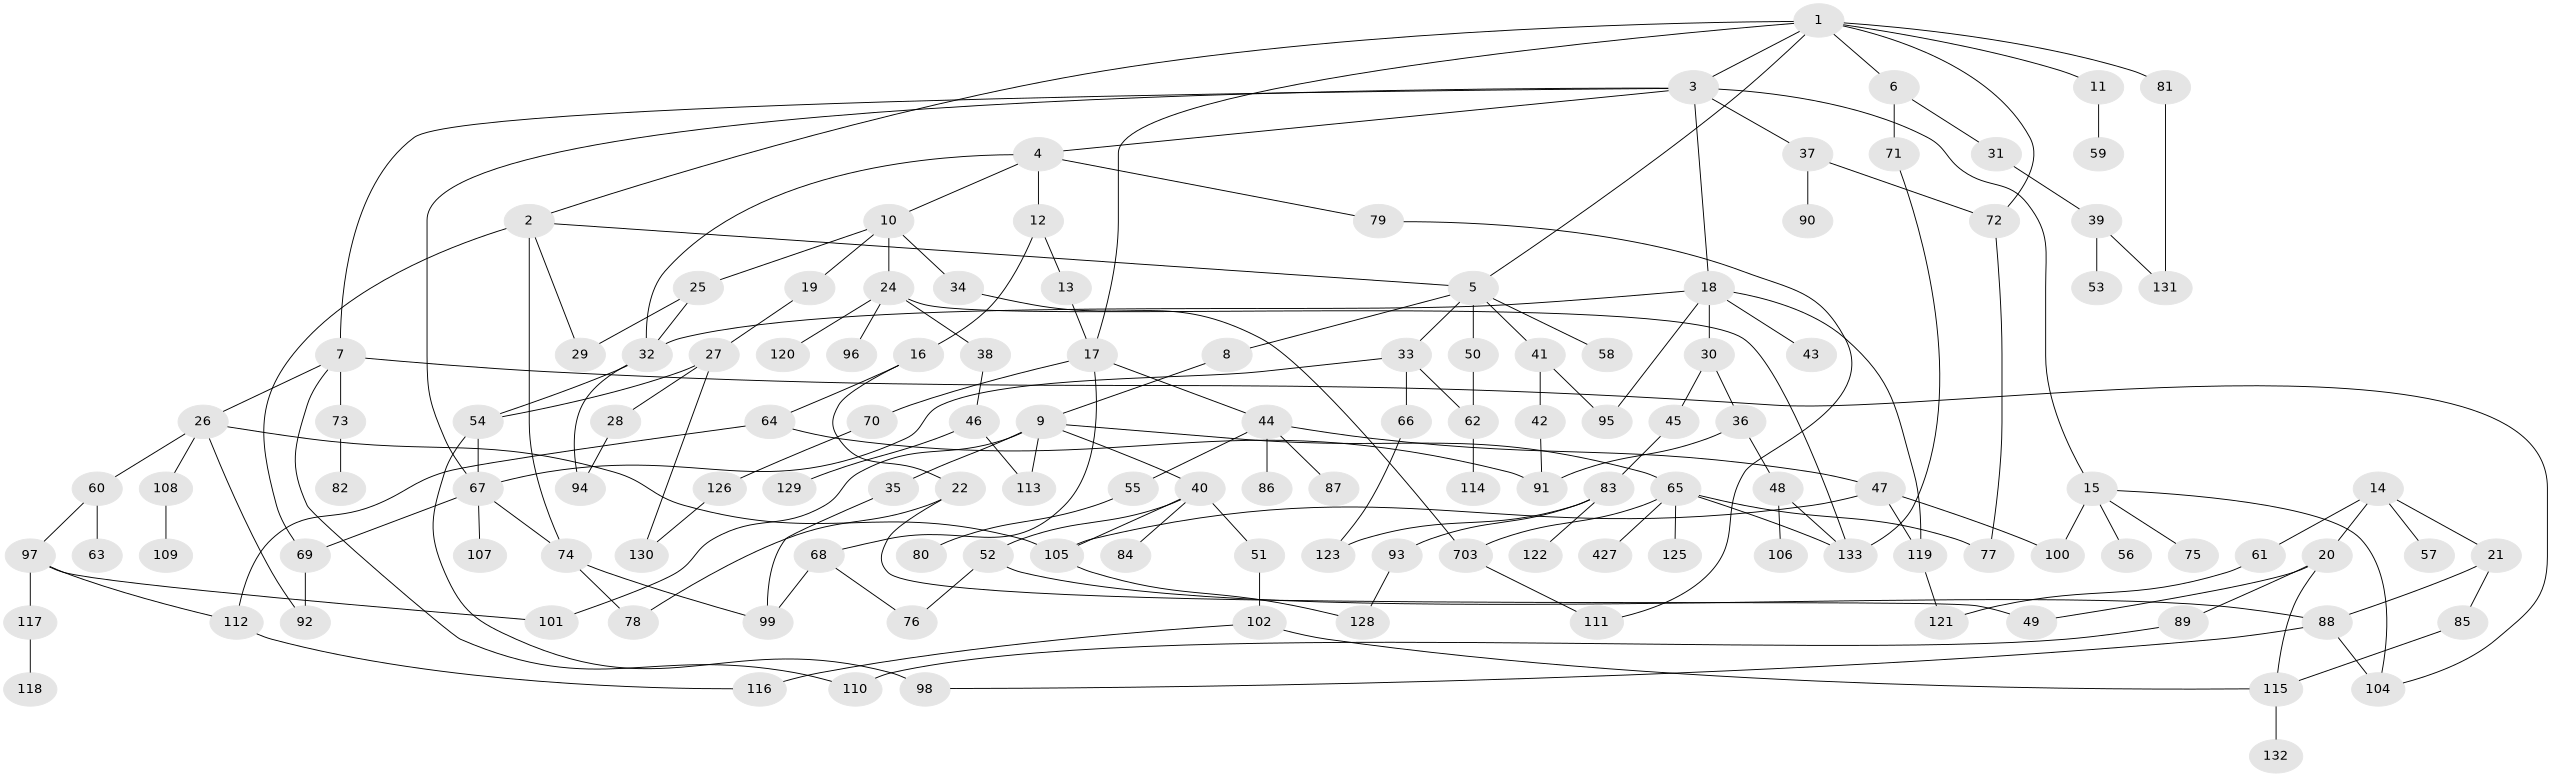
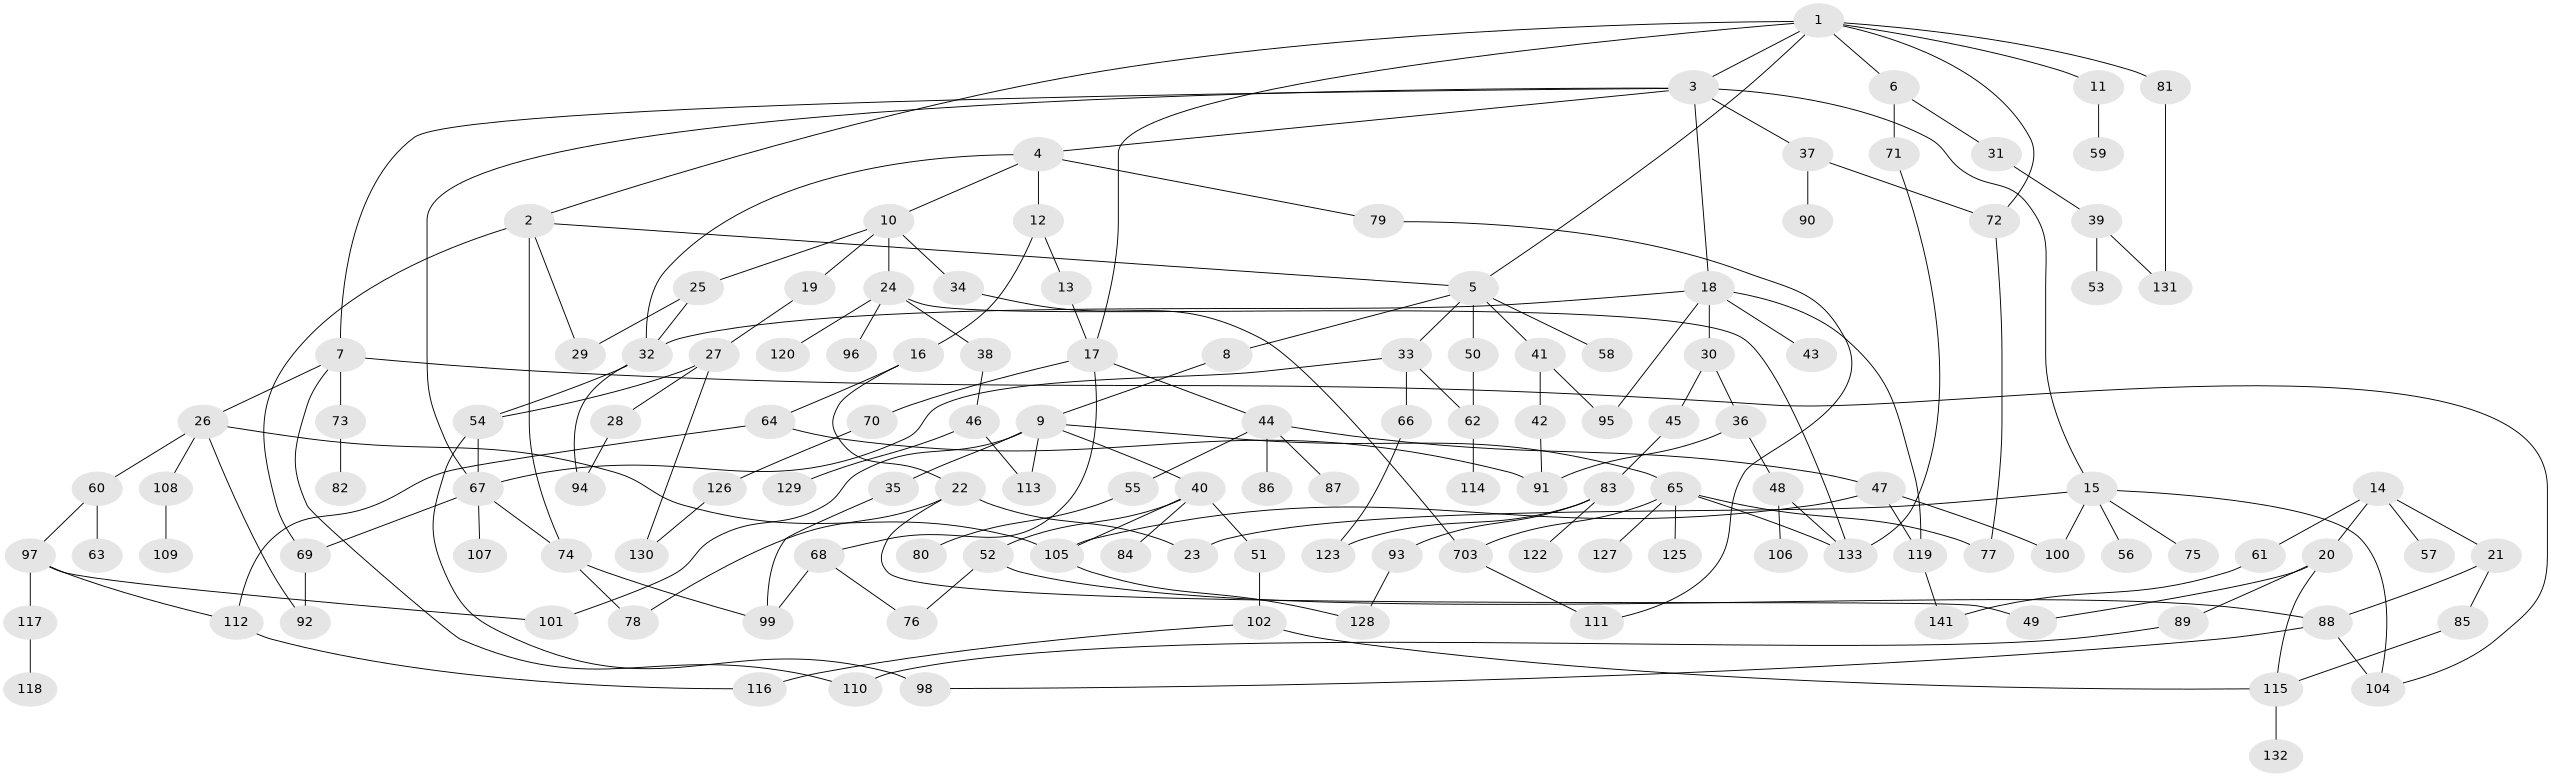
none -> (1193, 556)
(1605, 556) -> (1605, 556)
(1942, 623) -> (1942, 623)
